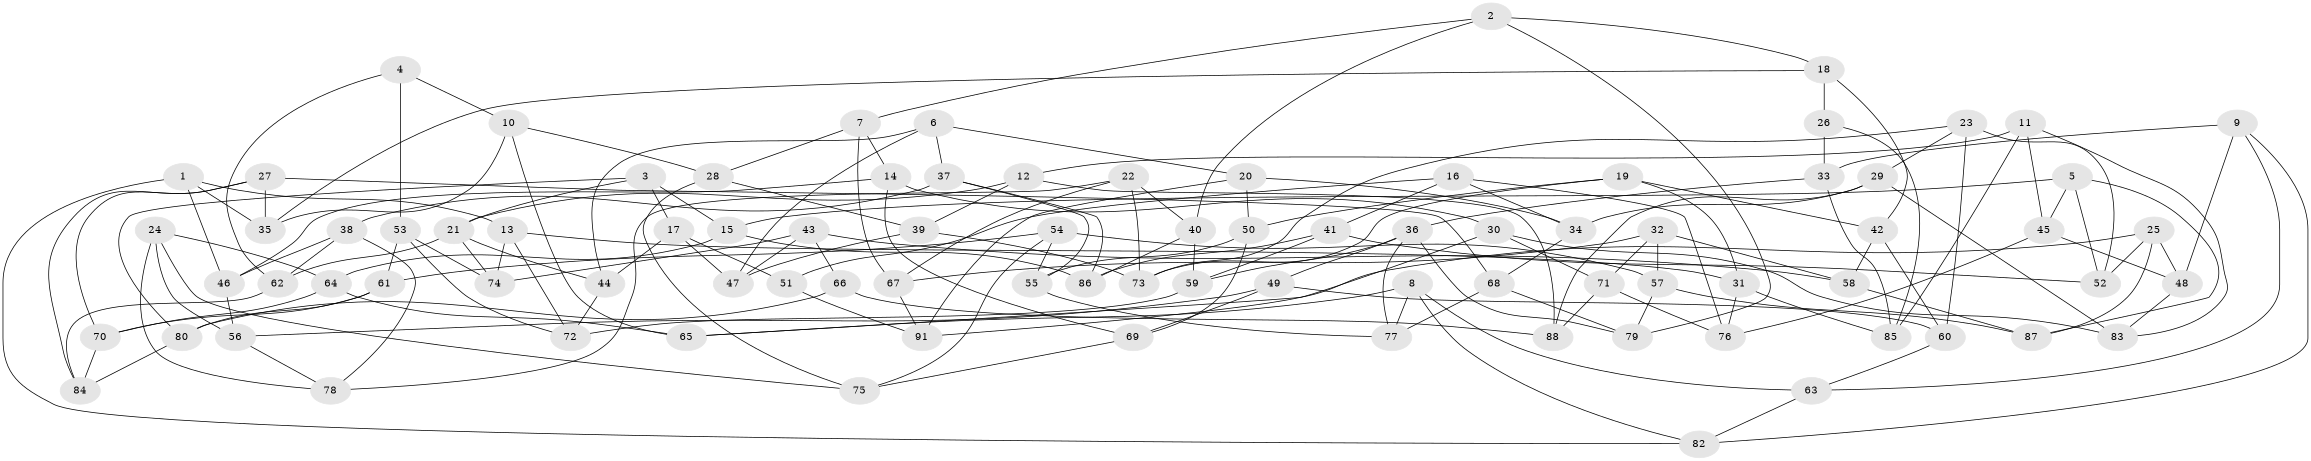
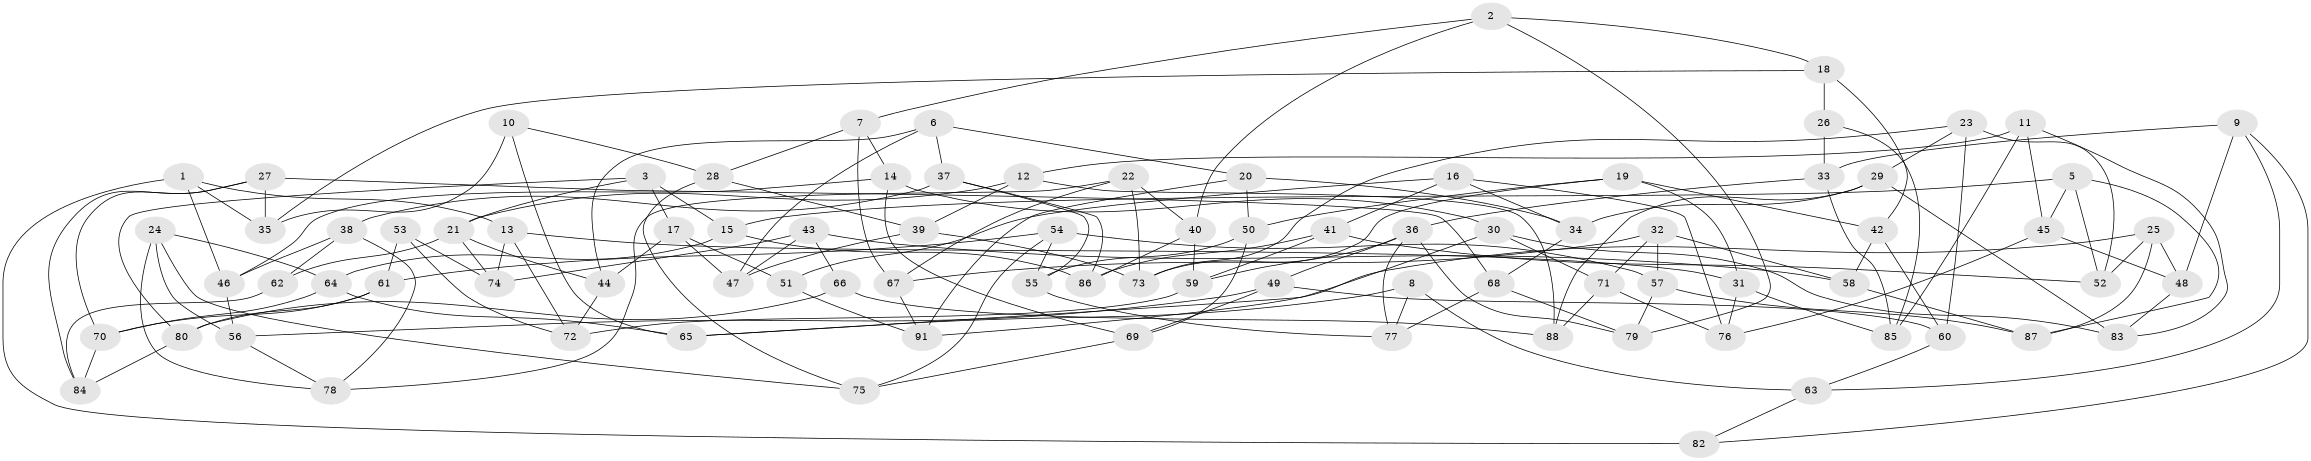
(401, 70) -> none
(1536, 390) -> none
